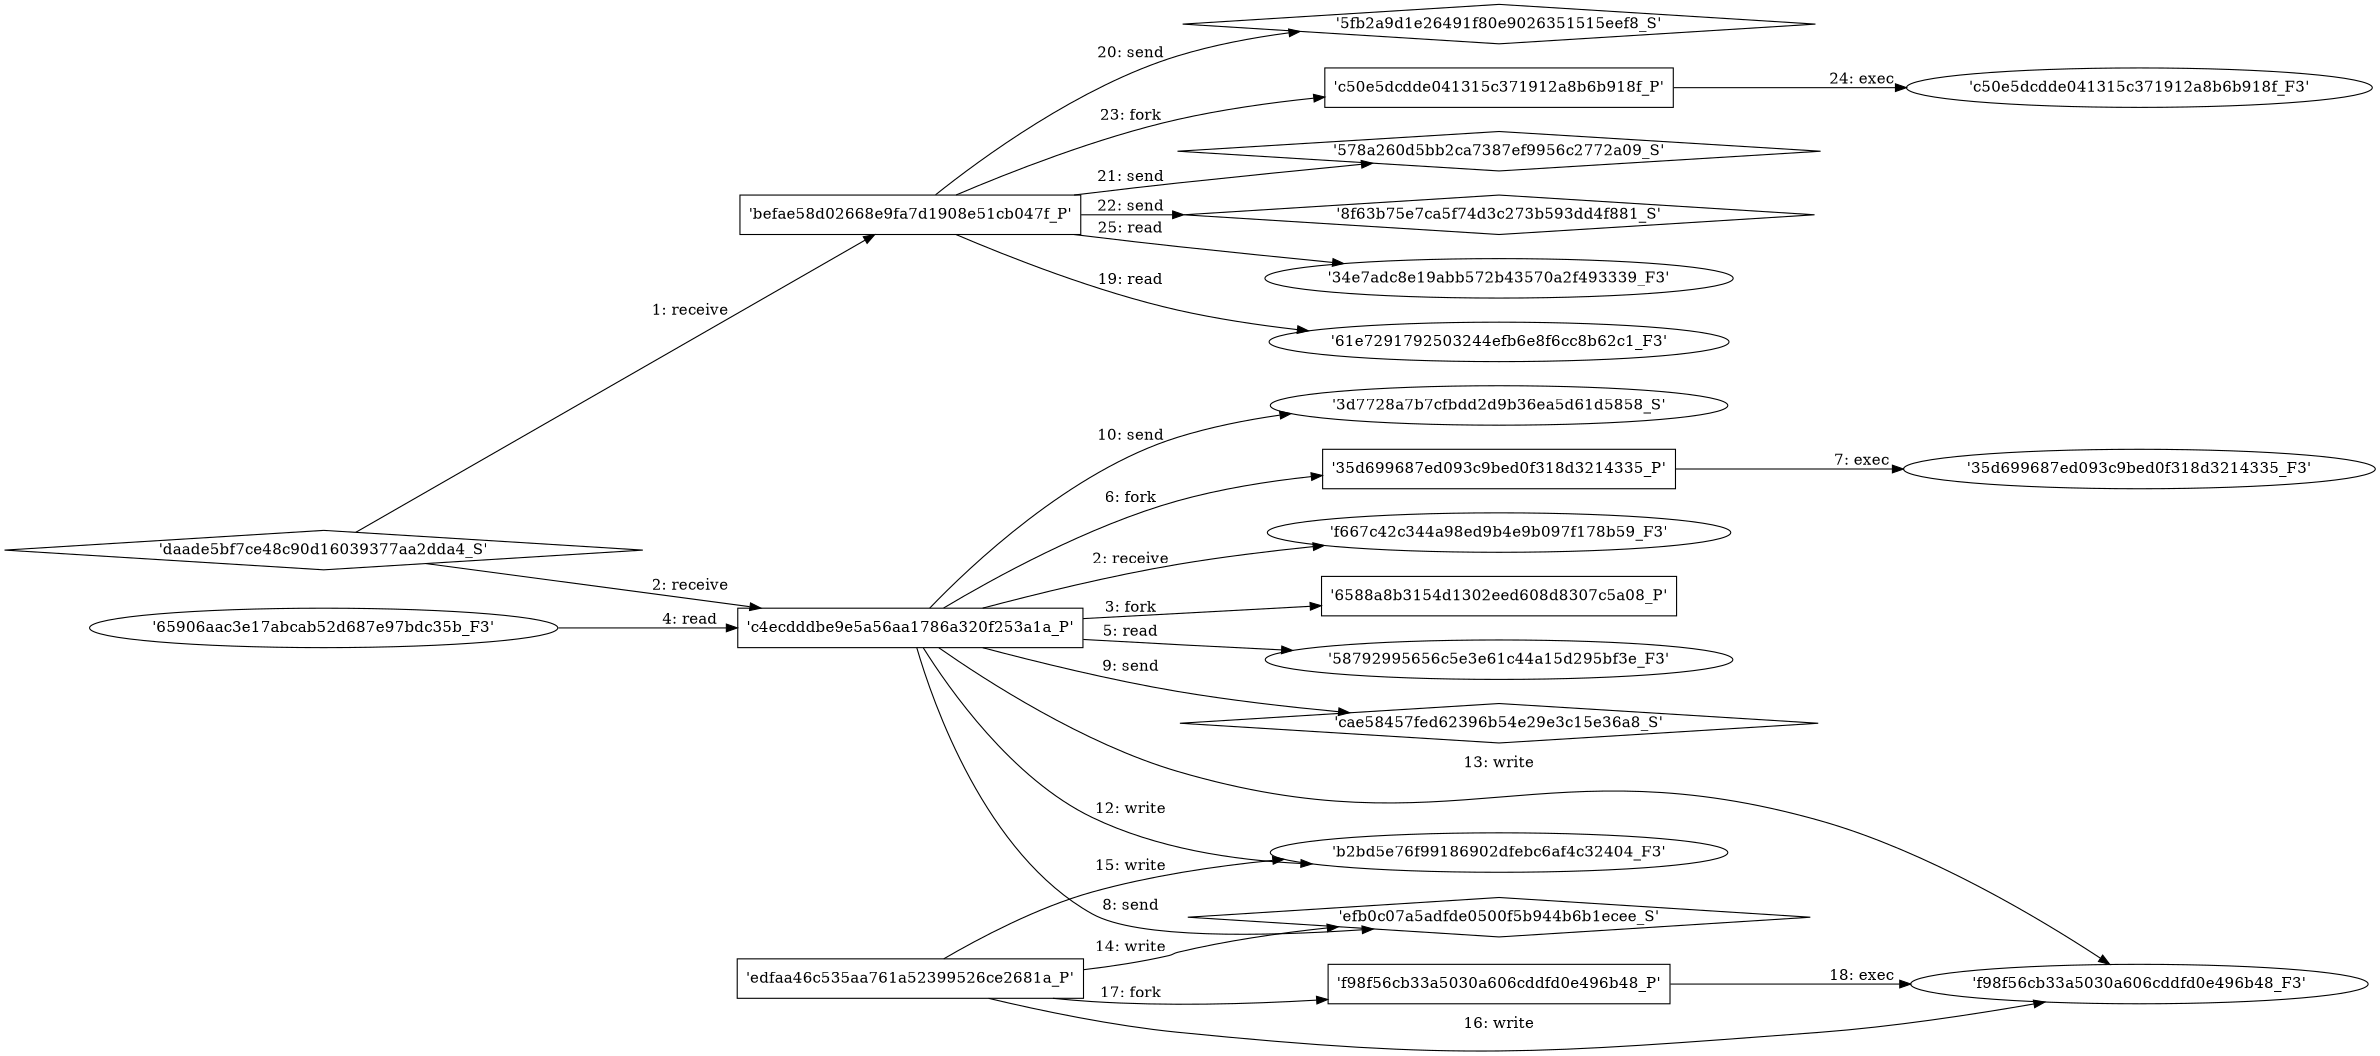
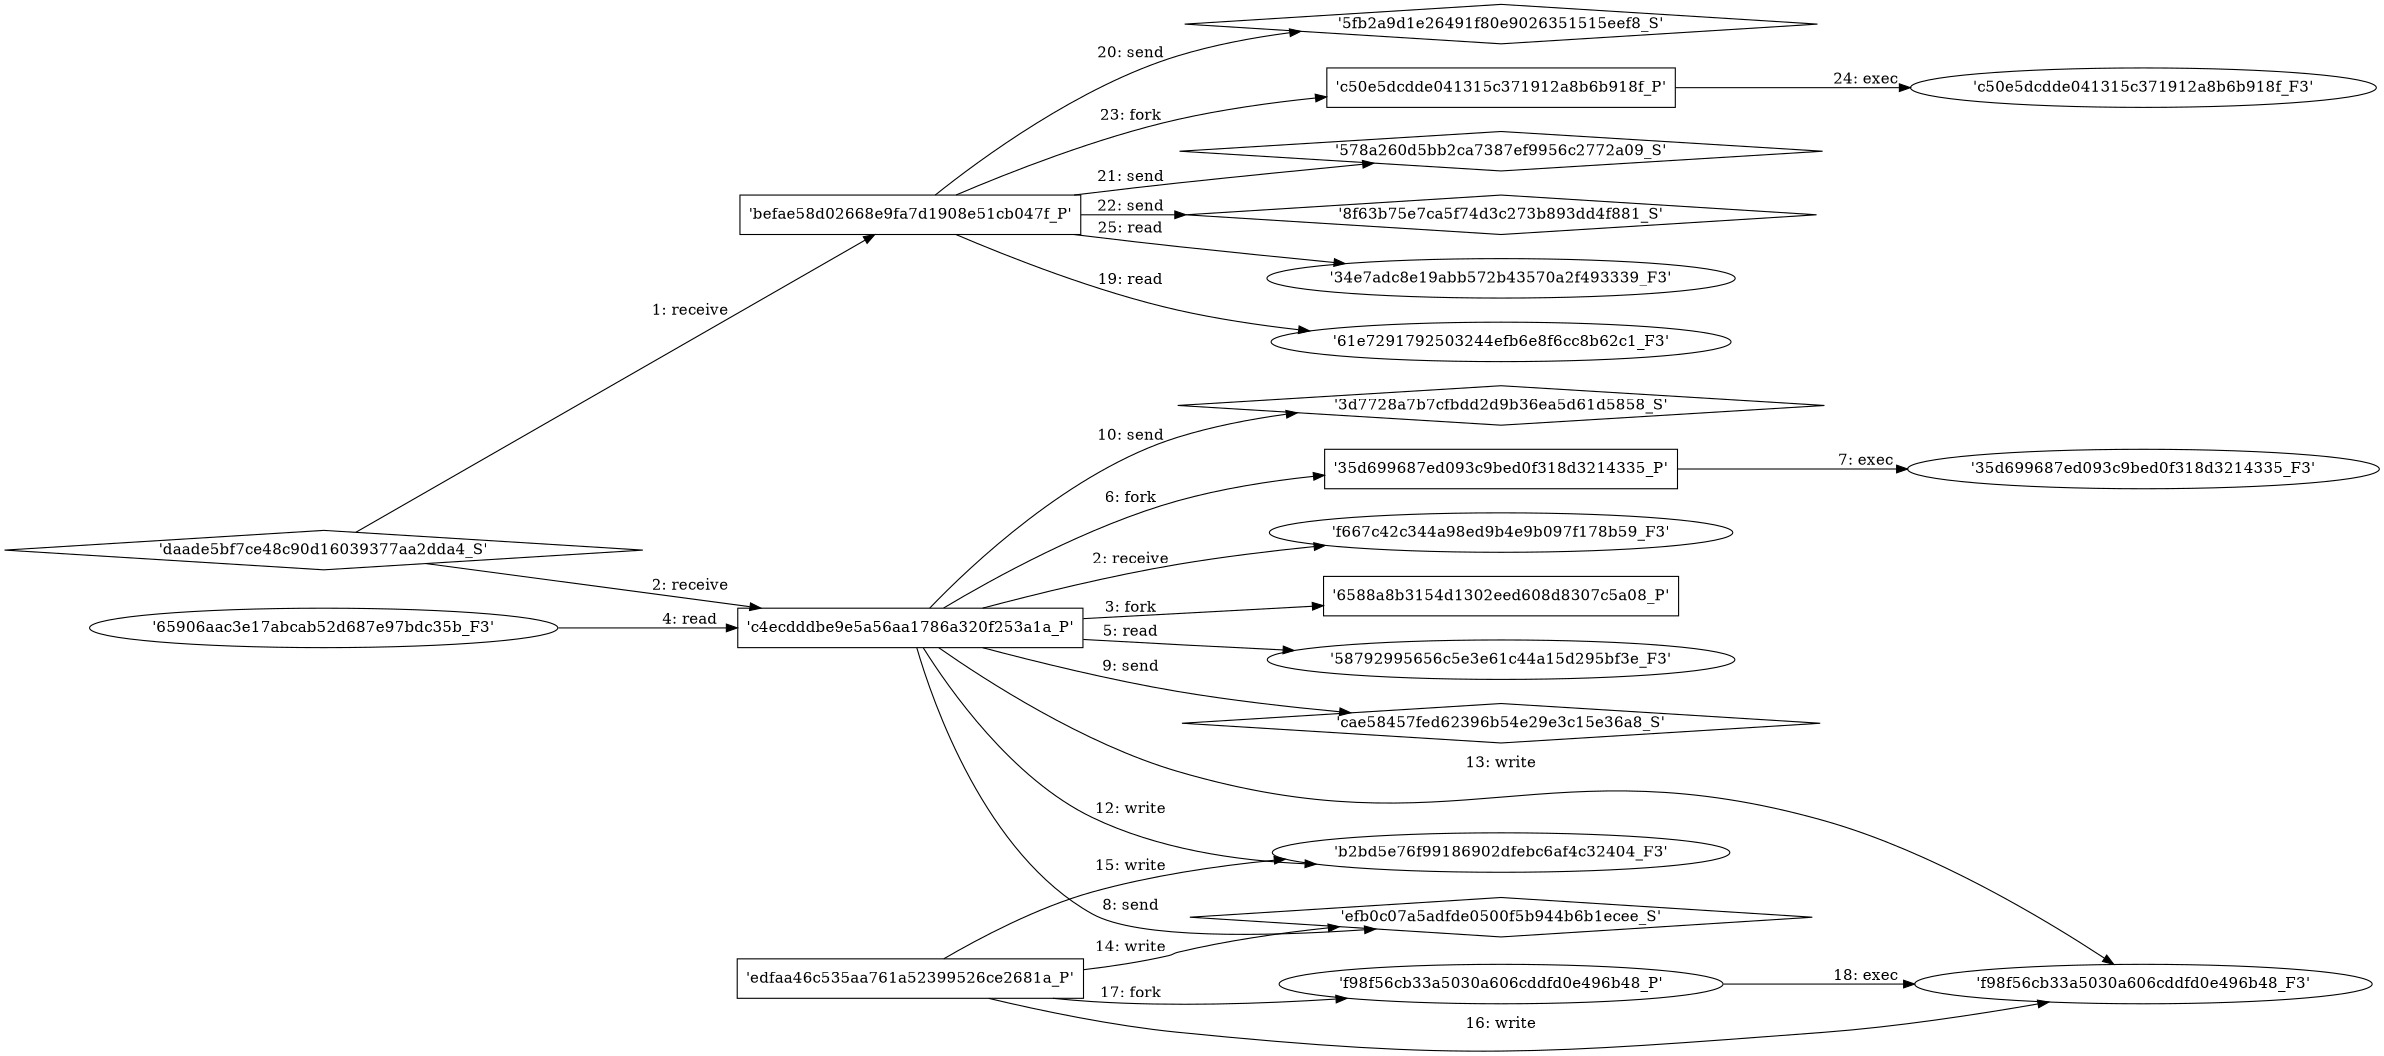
(1499, 215) -> (1501, 215)
(1499, 405) -> (1501, 405)
(1499, 984) -> (1501, 984)
